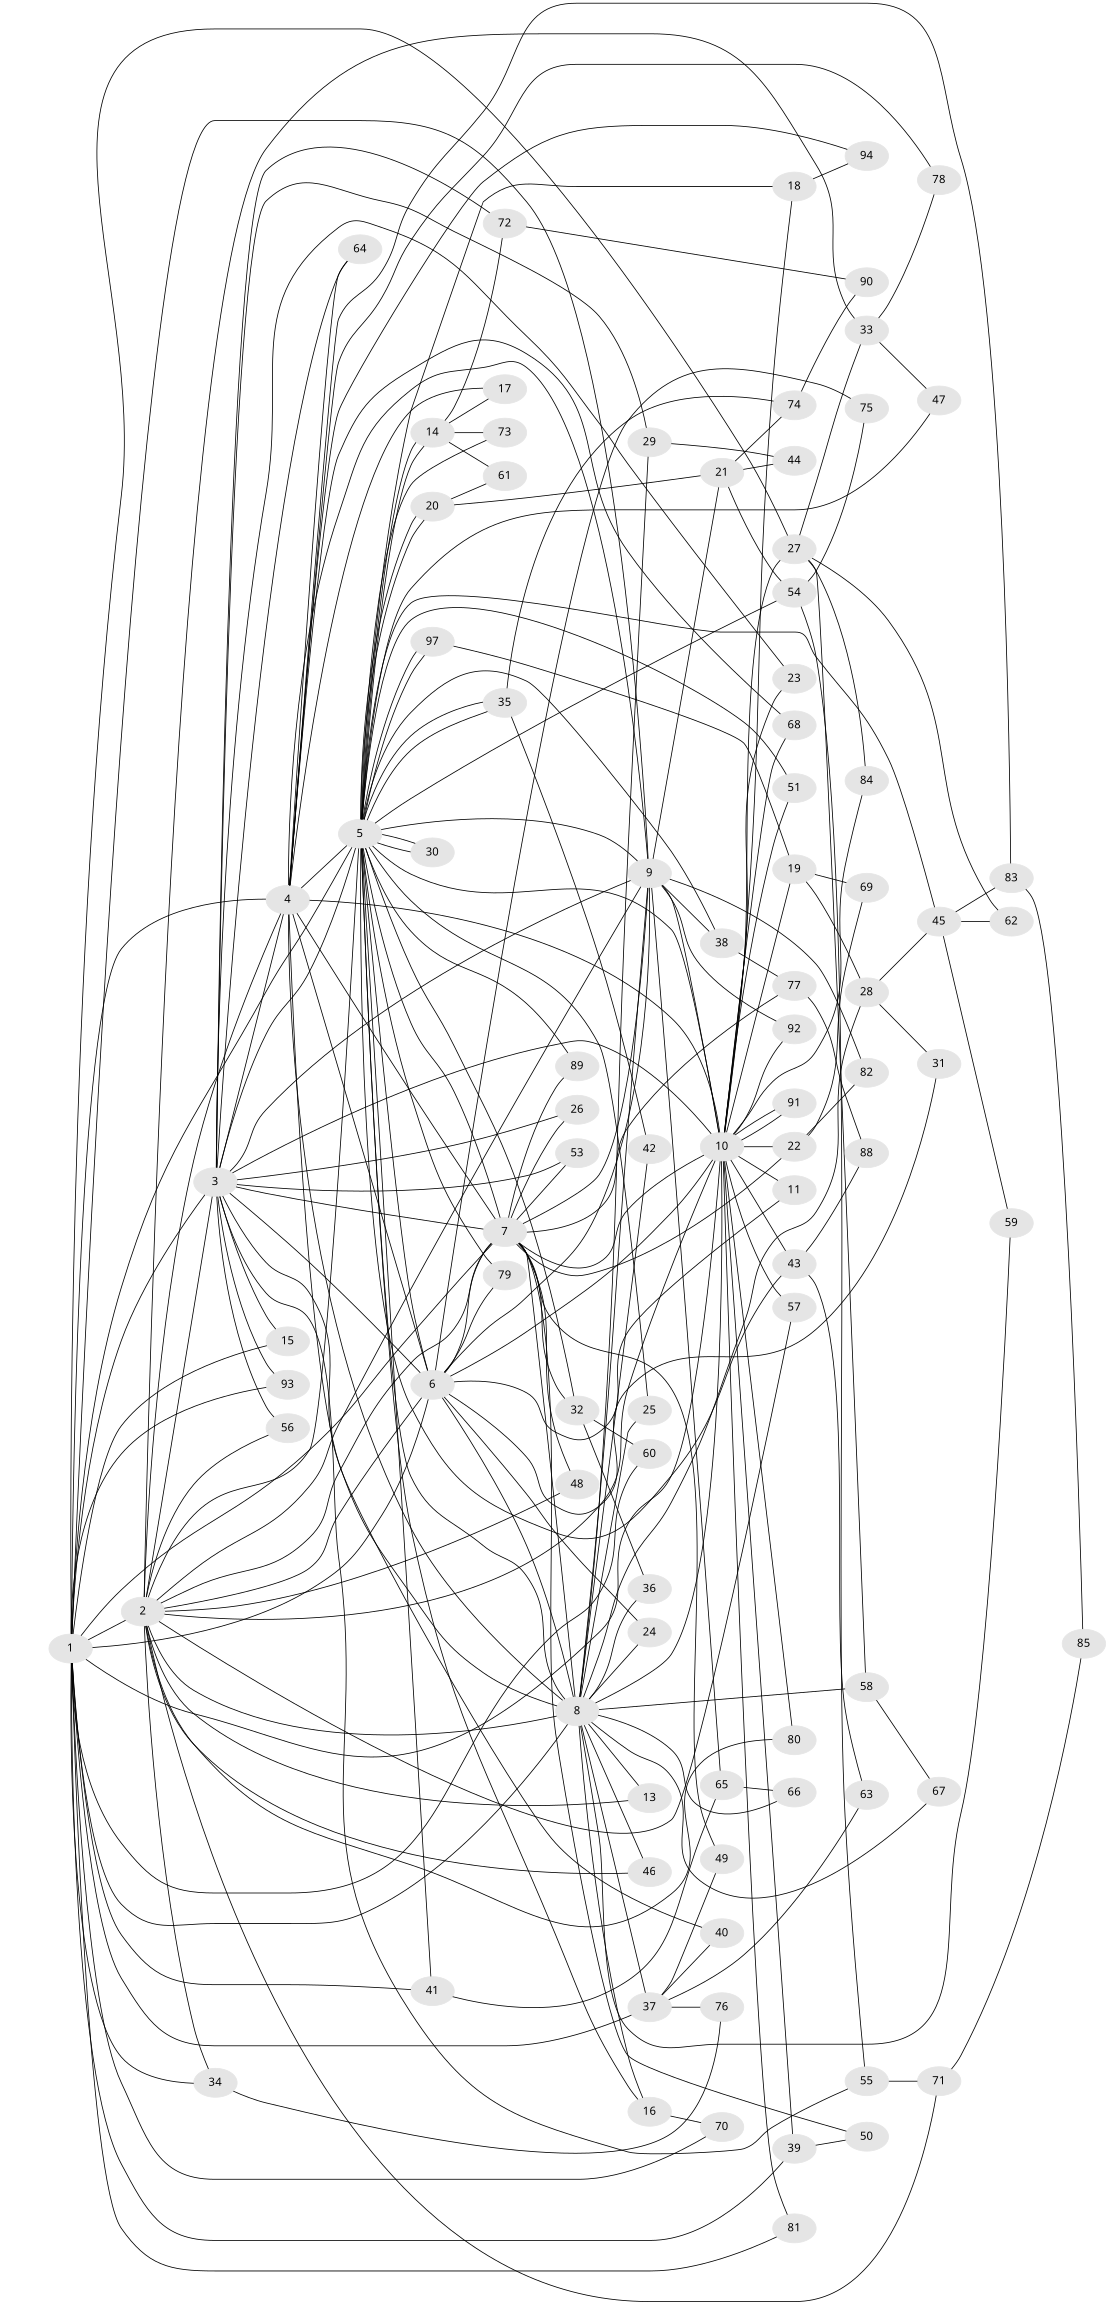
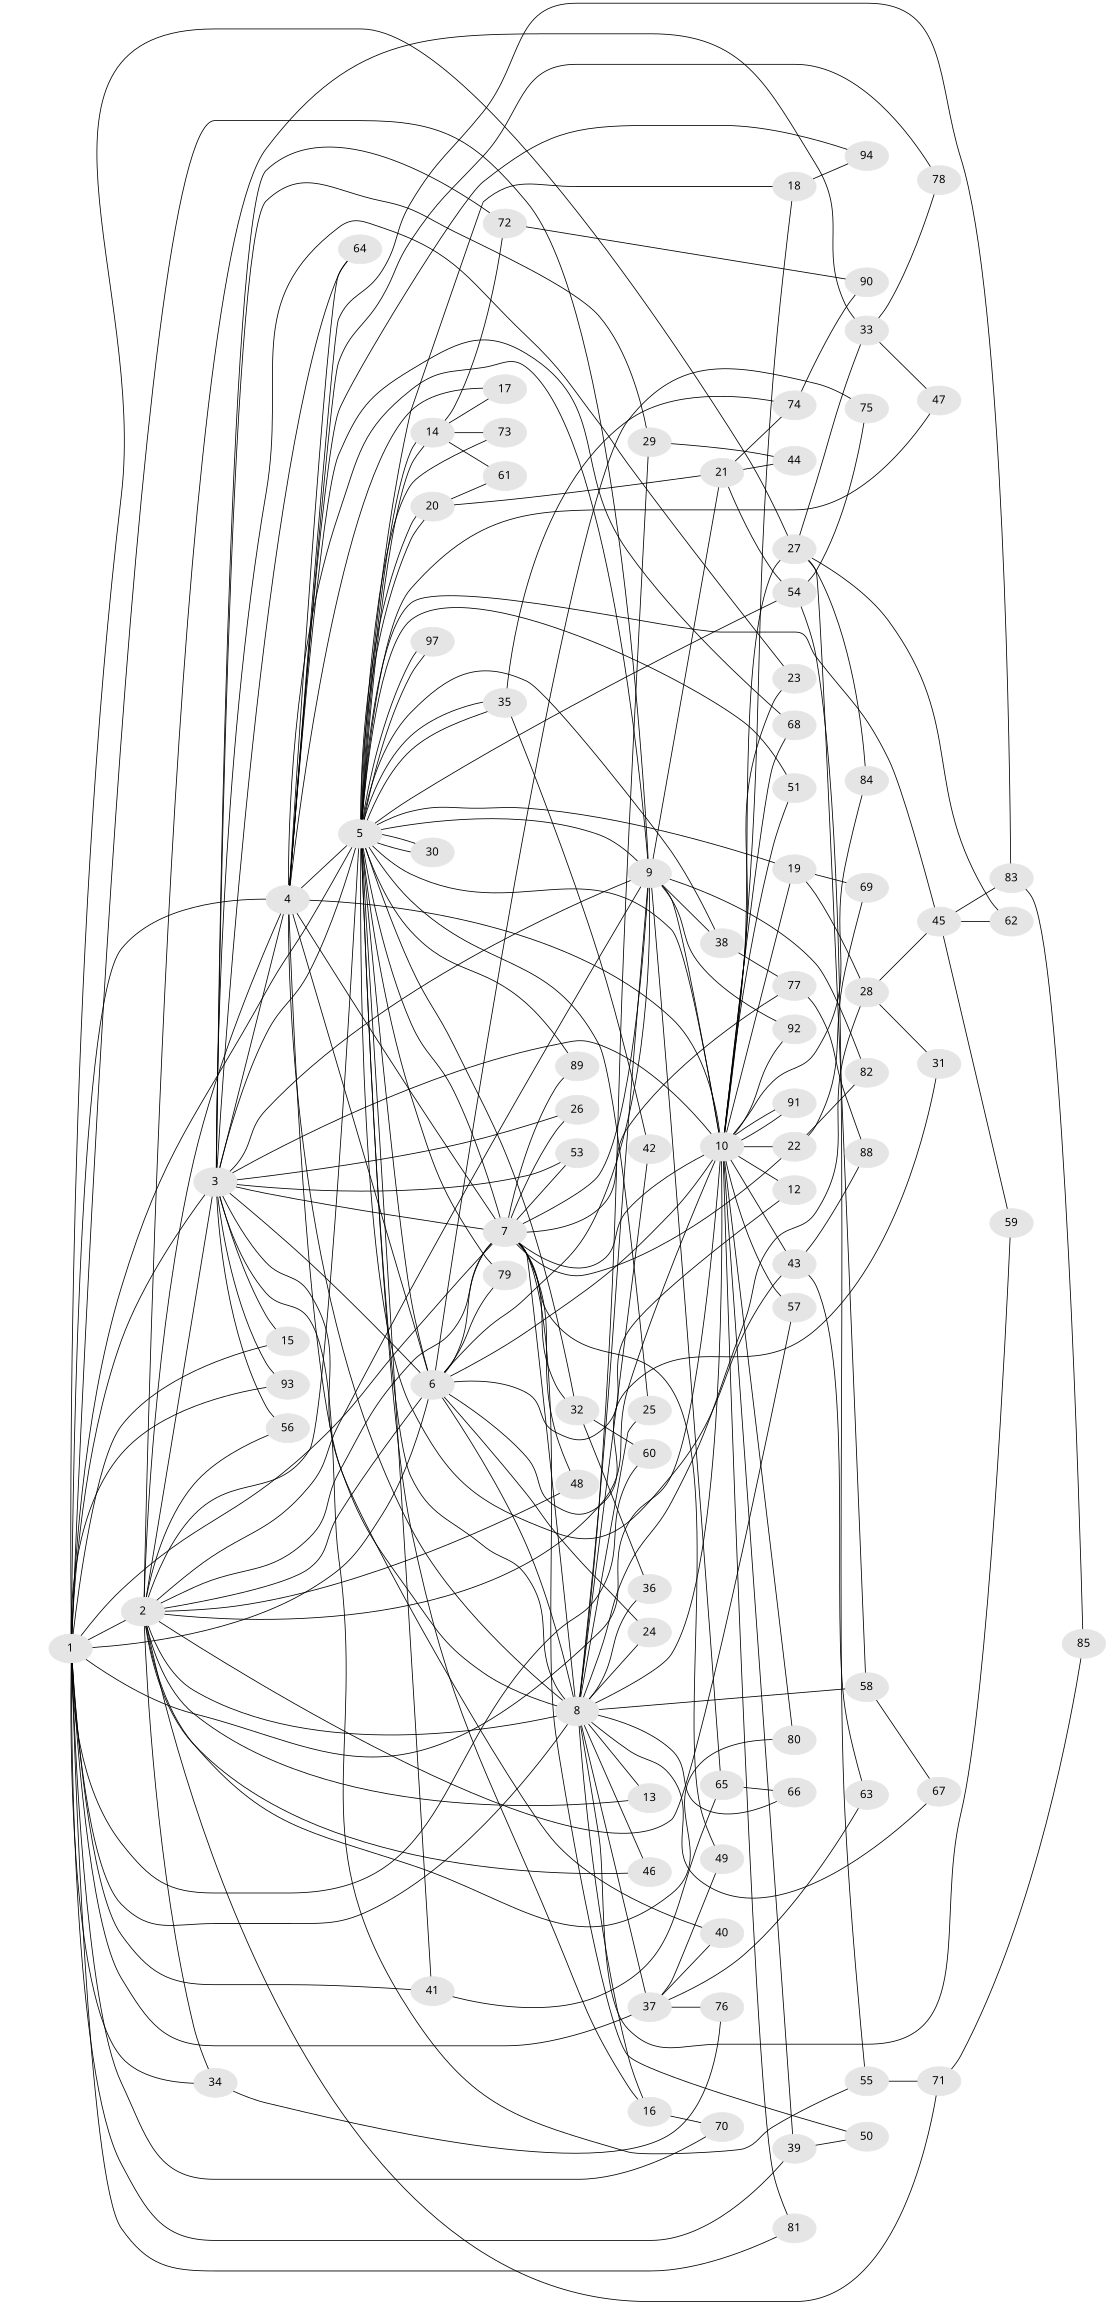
(658, 707) -> (577, 814)
(794, 1190) -> (794, 1190)
